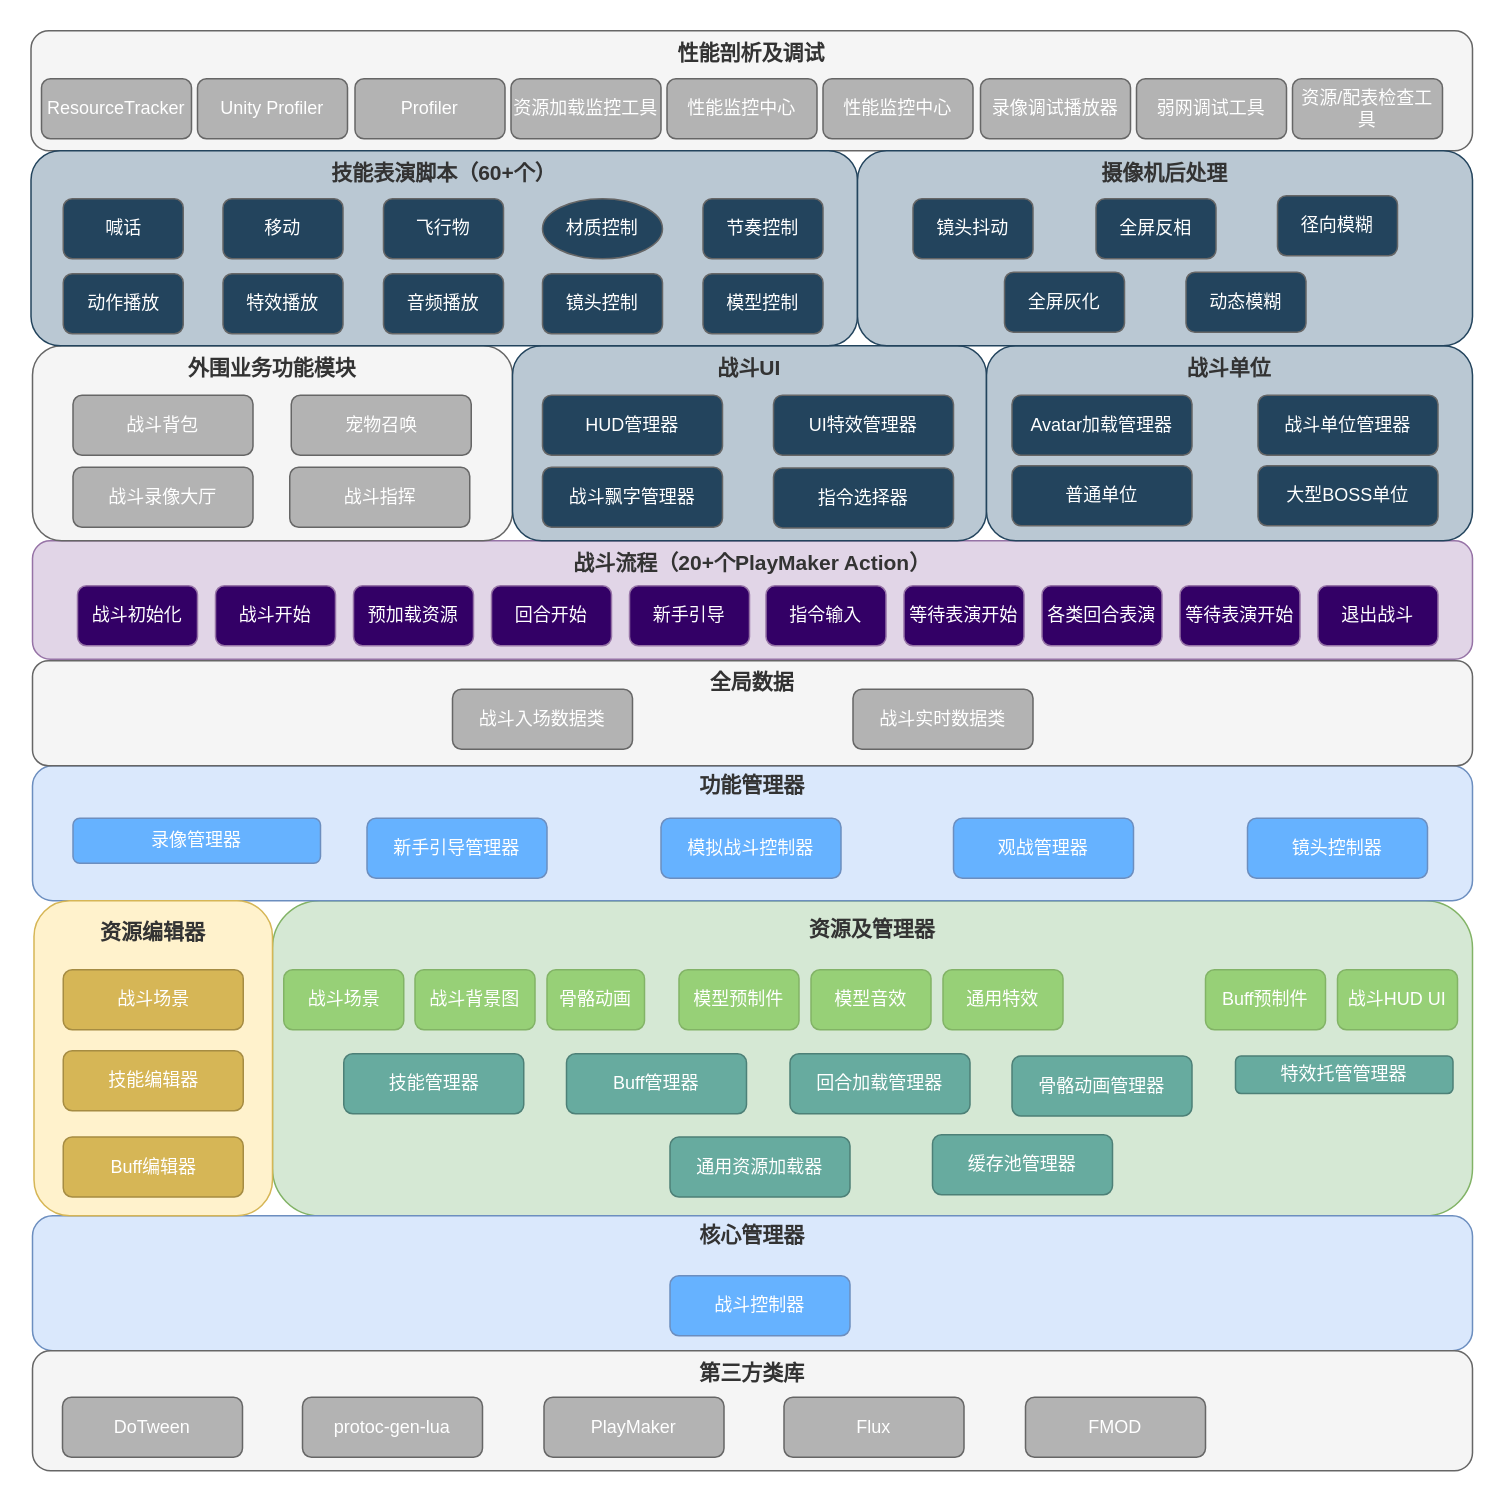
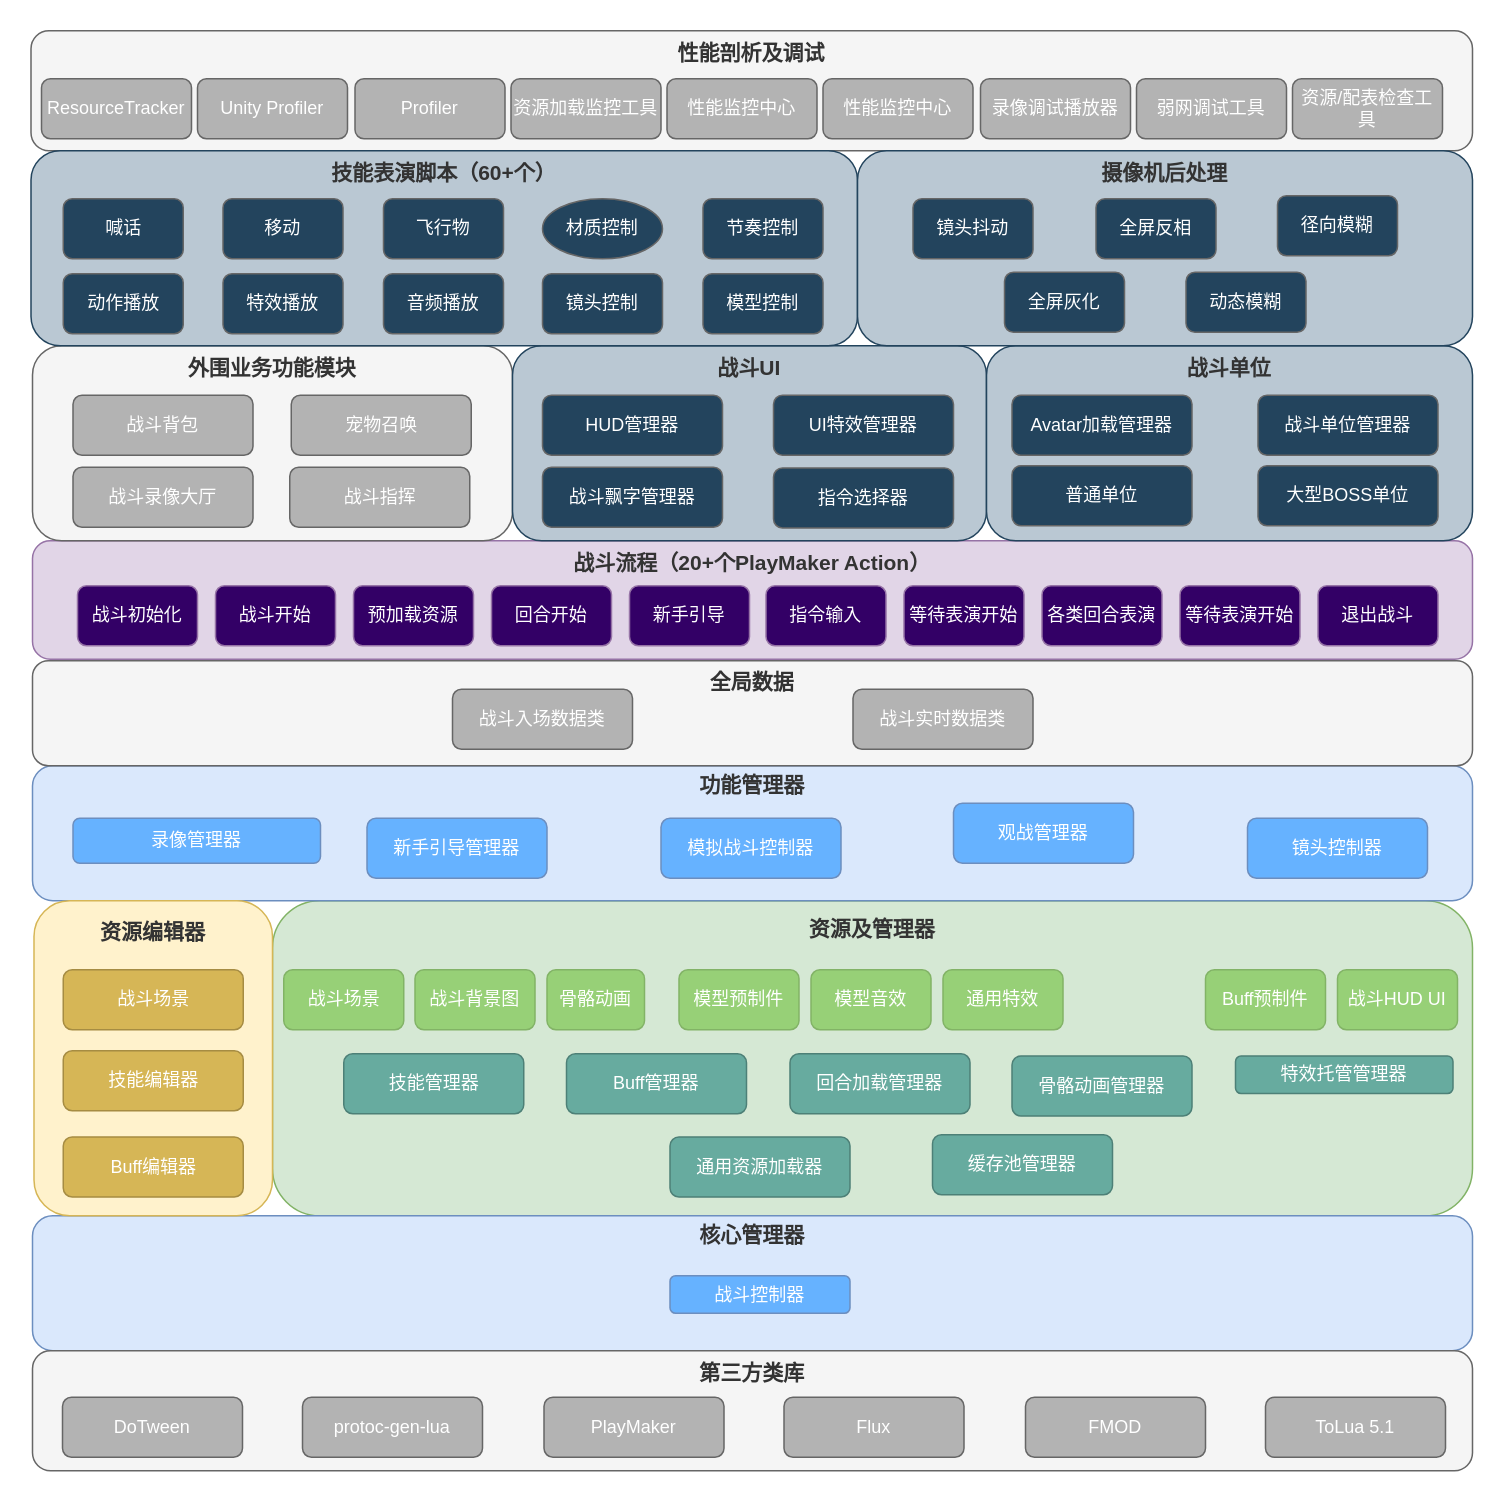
(1043, 848) -> (1043, 833)
(760, 1306) -> (760, 1295)
none -> (1355, 1427)
